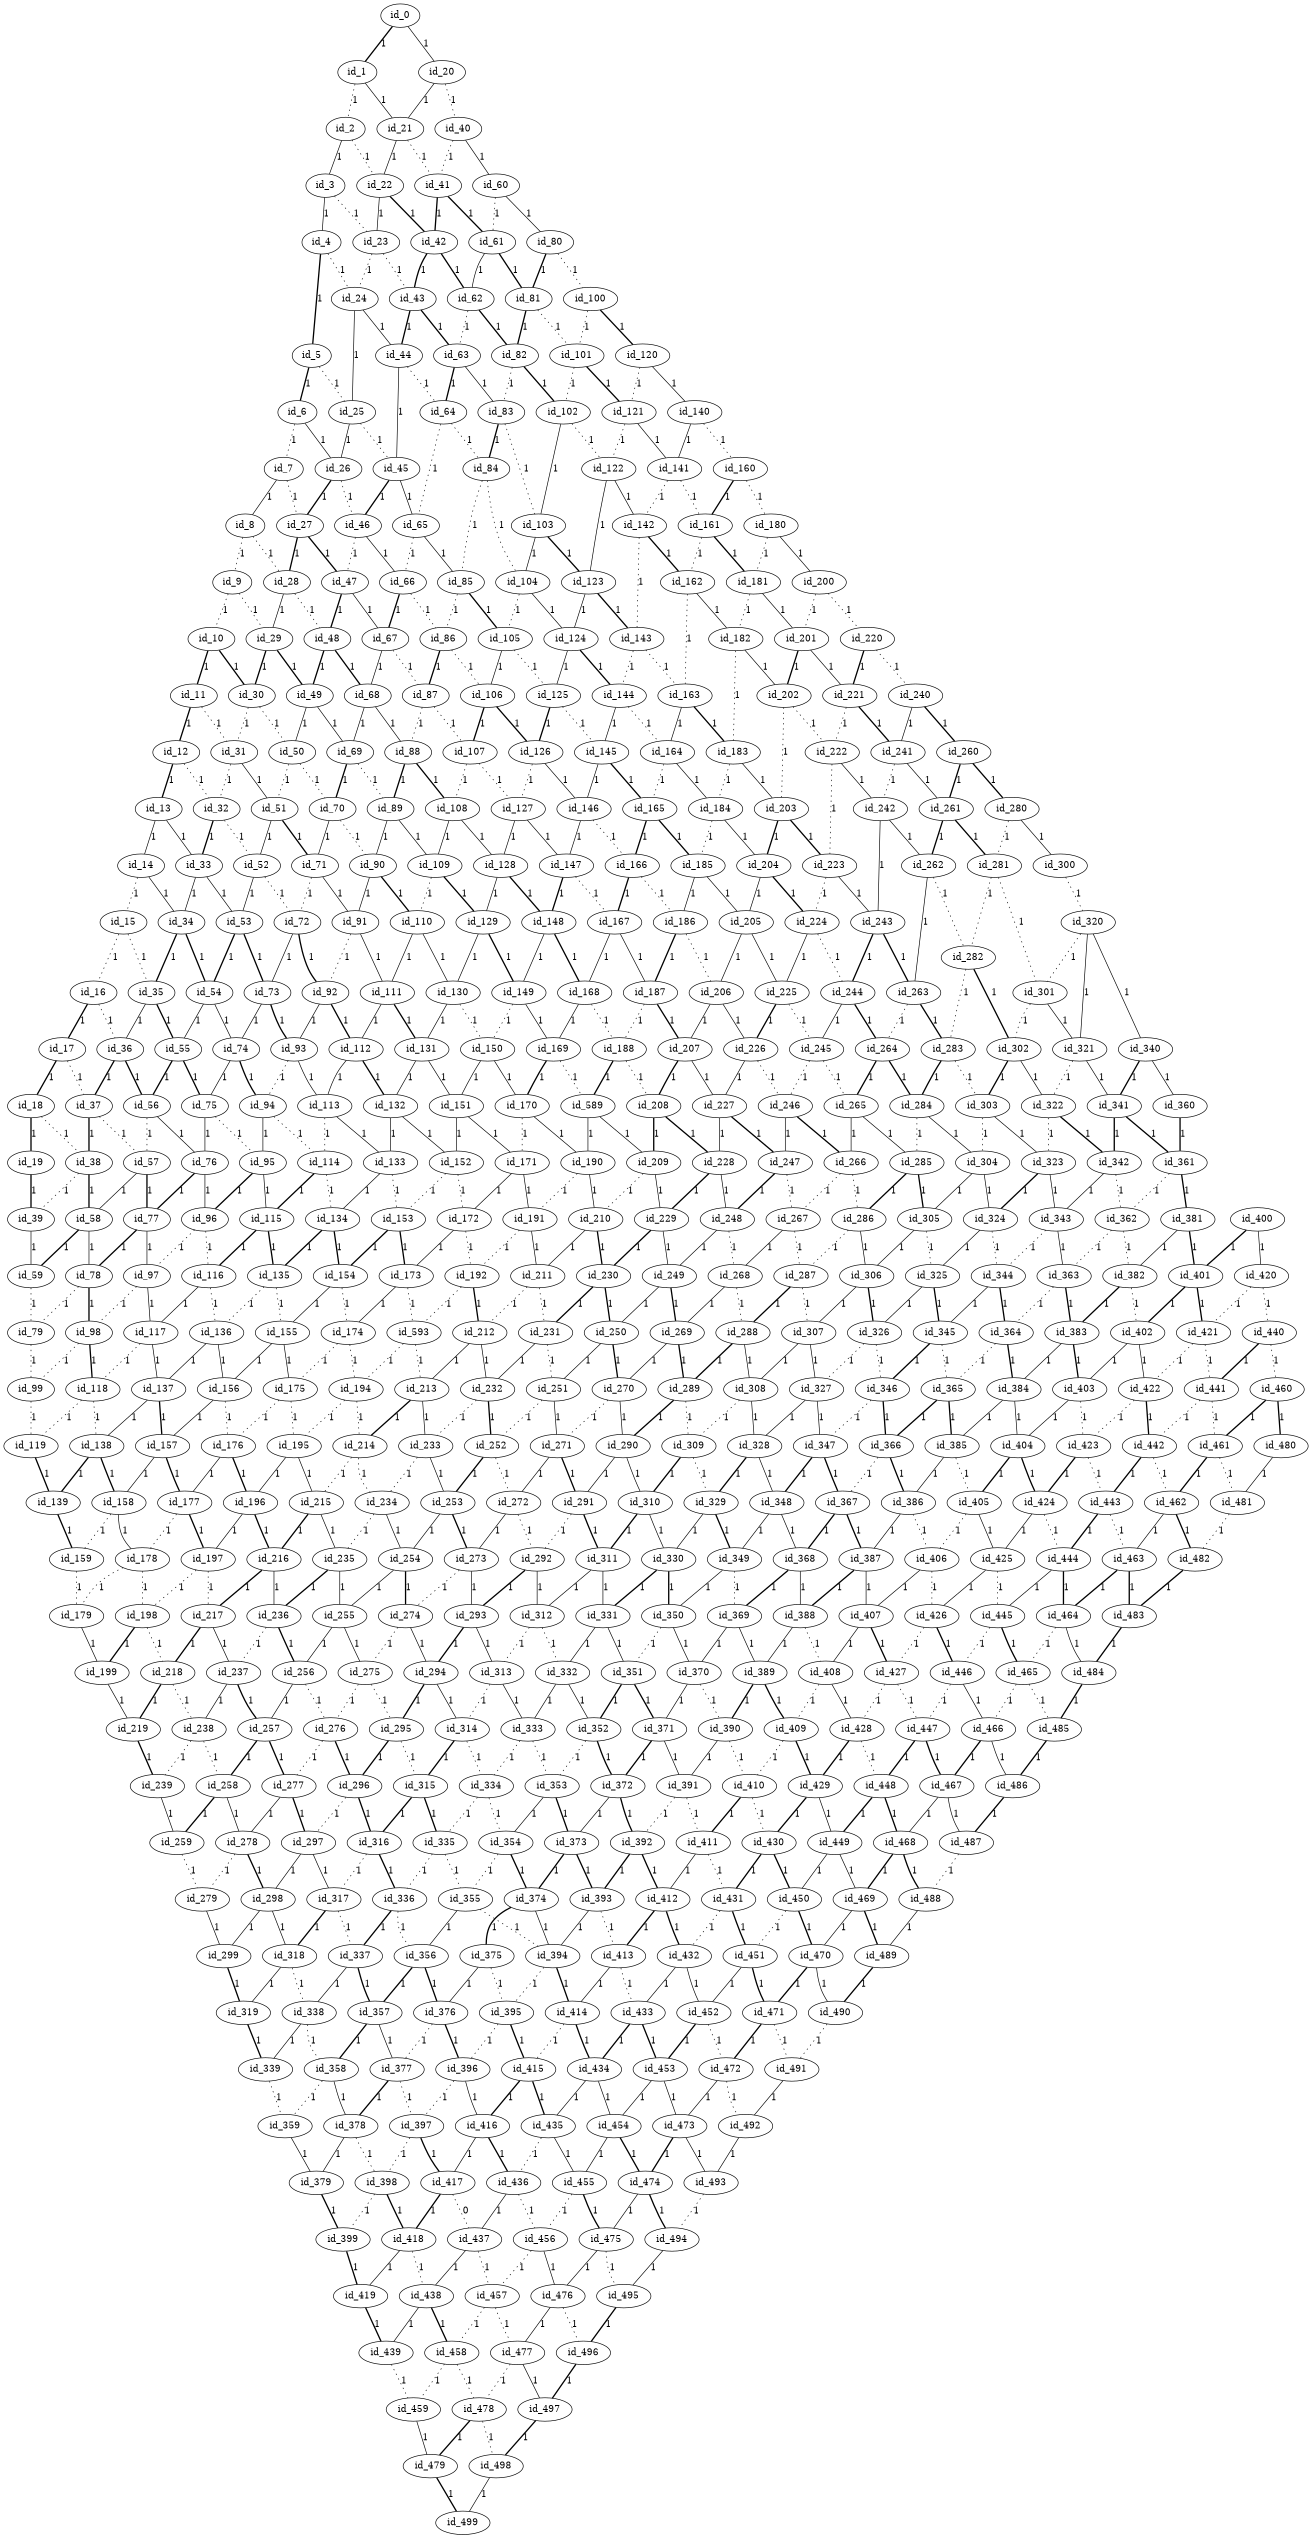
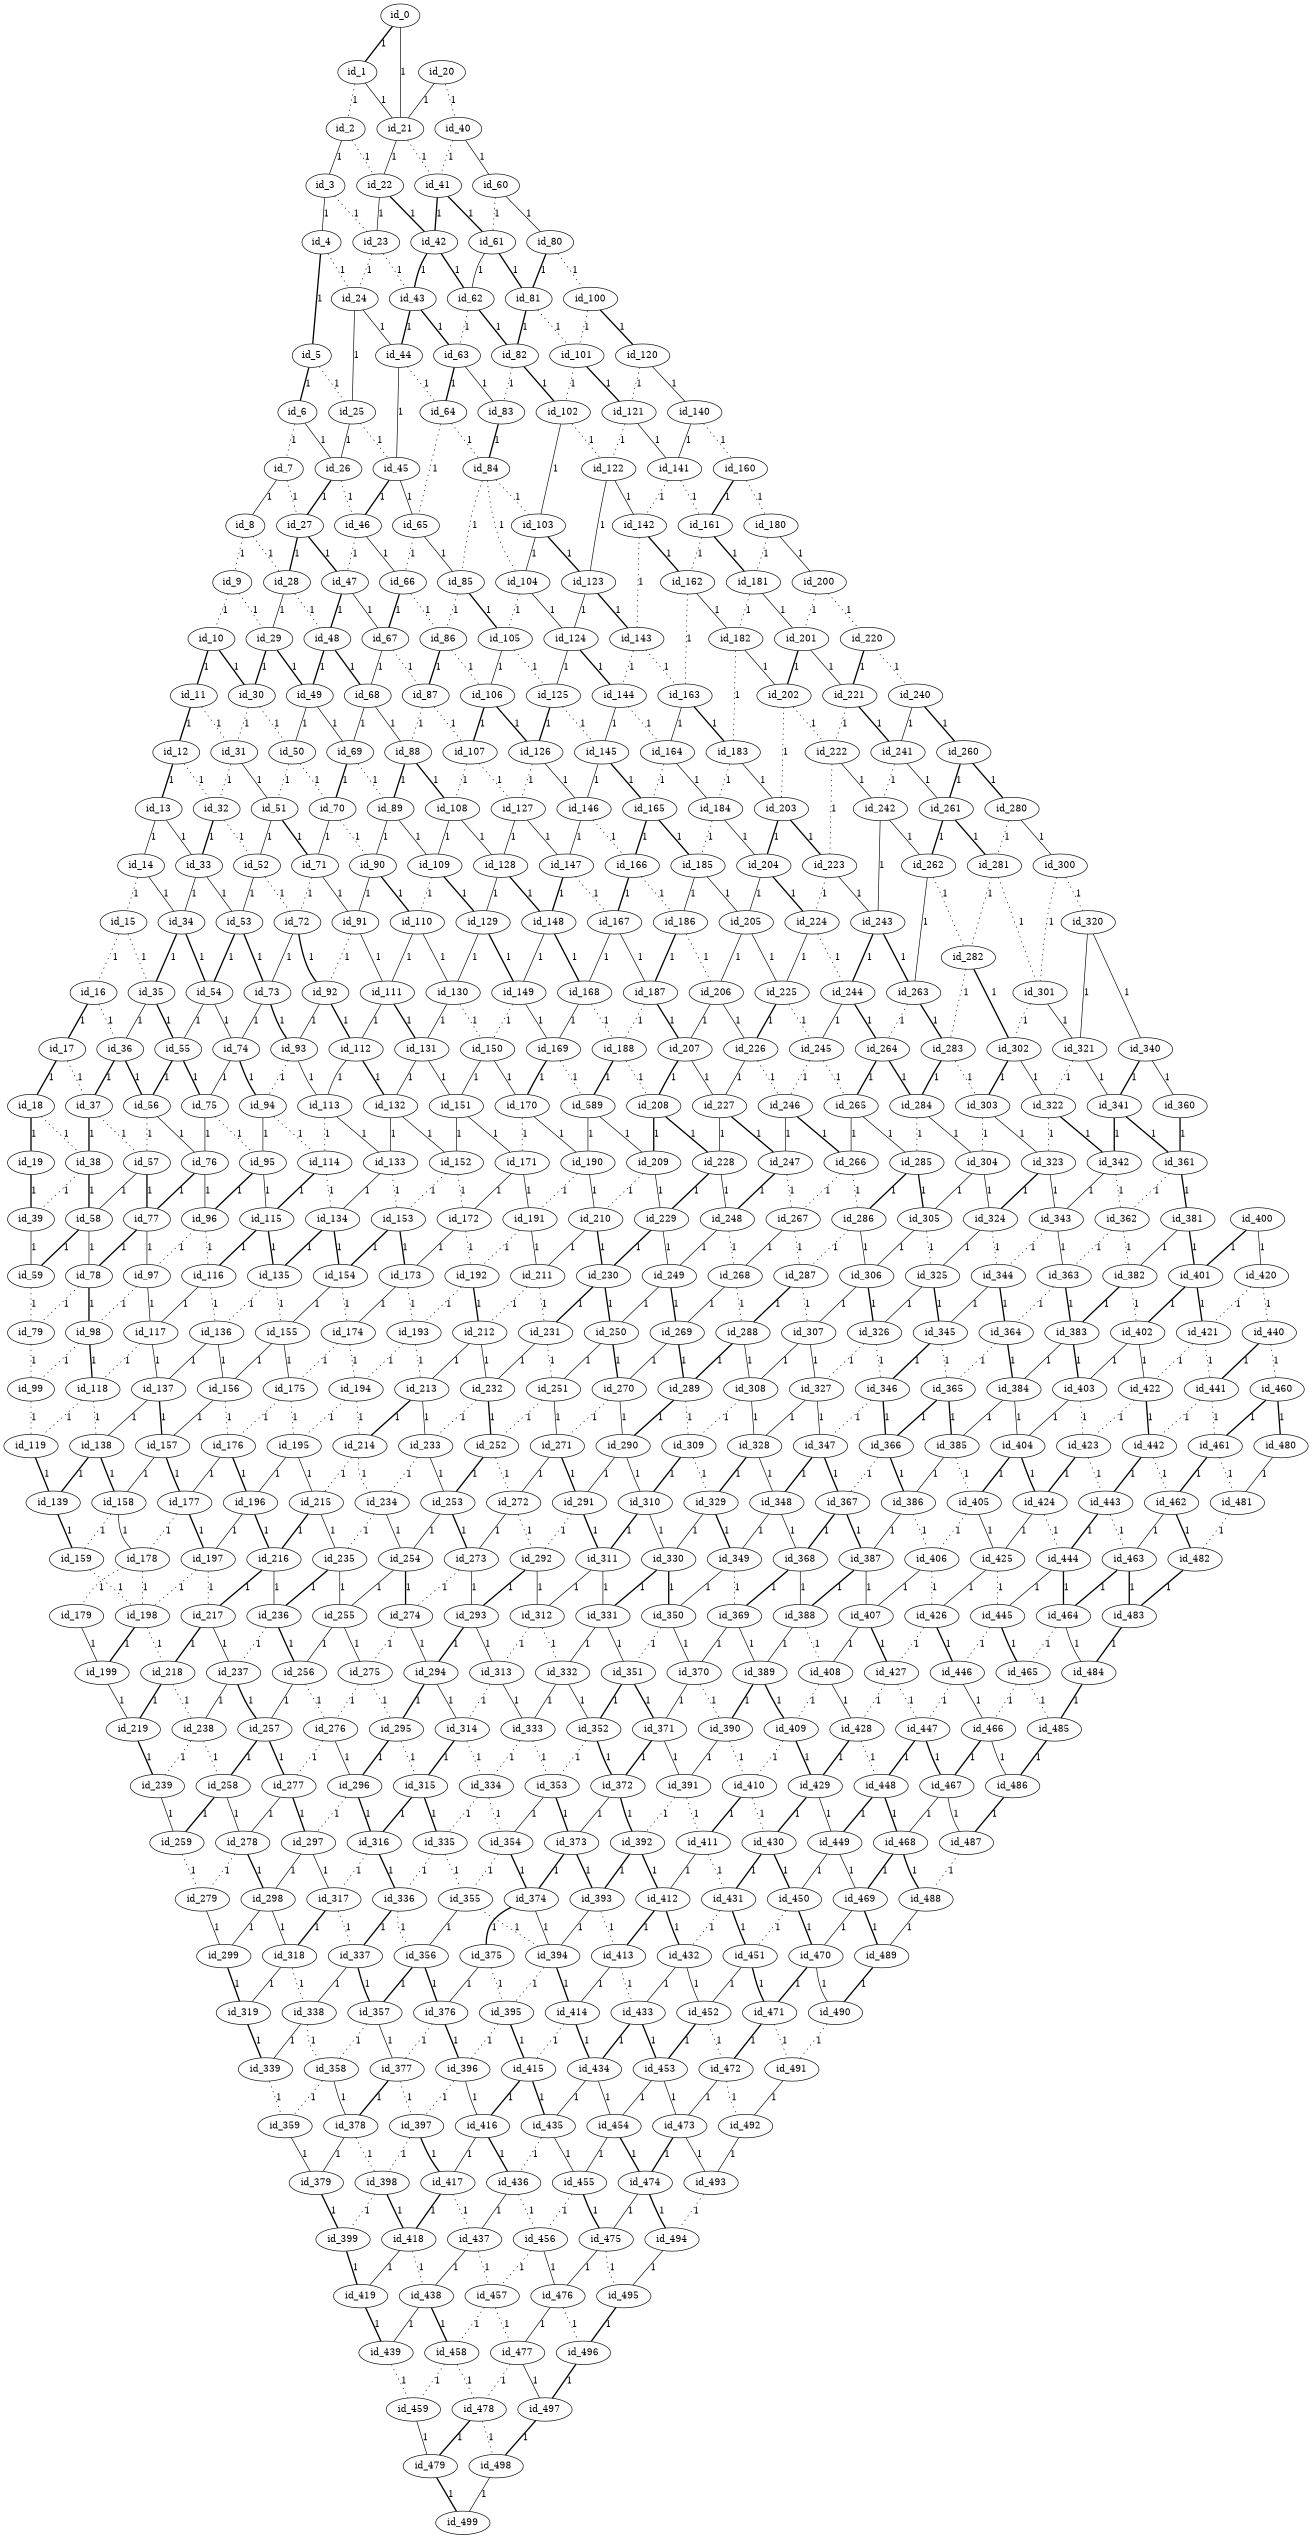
(421, 44) -> (400, 72)
(520, 469) -> (512, 497)
(1064, 958) -> (1046, 929)
(414, 1333) -> (414, 1333)
(77, 1588) -> (111, 1587)
(342, 1758) -> (342, 1758)
(353, 2041) -> (353, 2041)
(466, 2211) -> (466, 2211)
